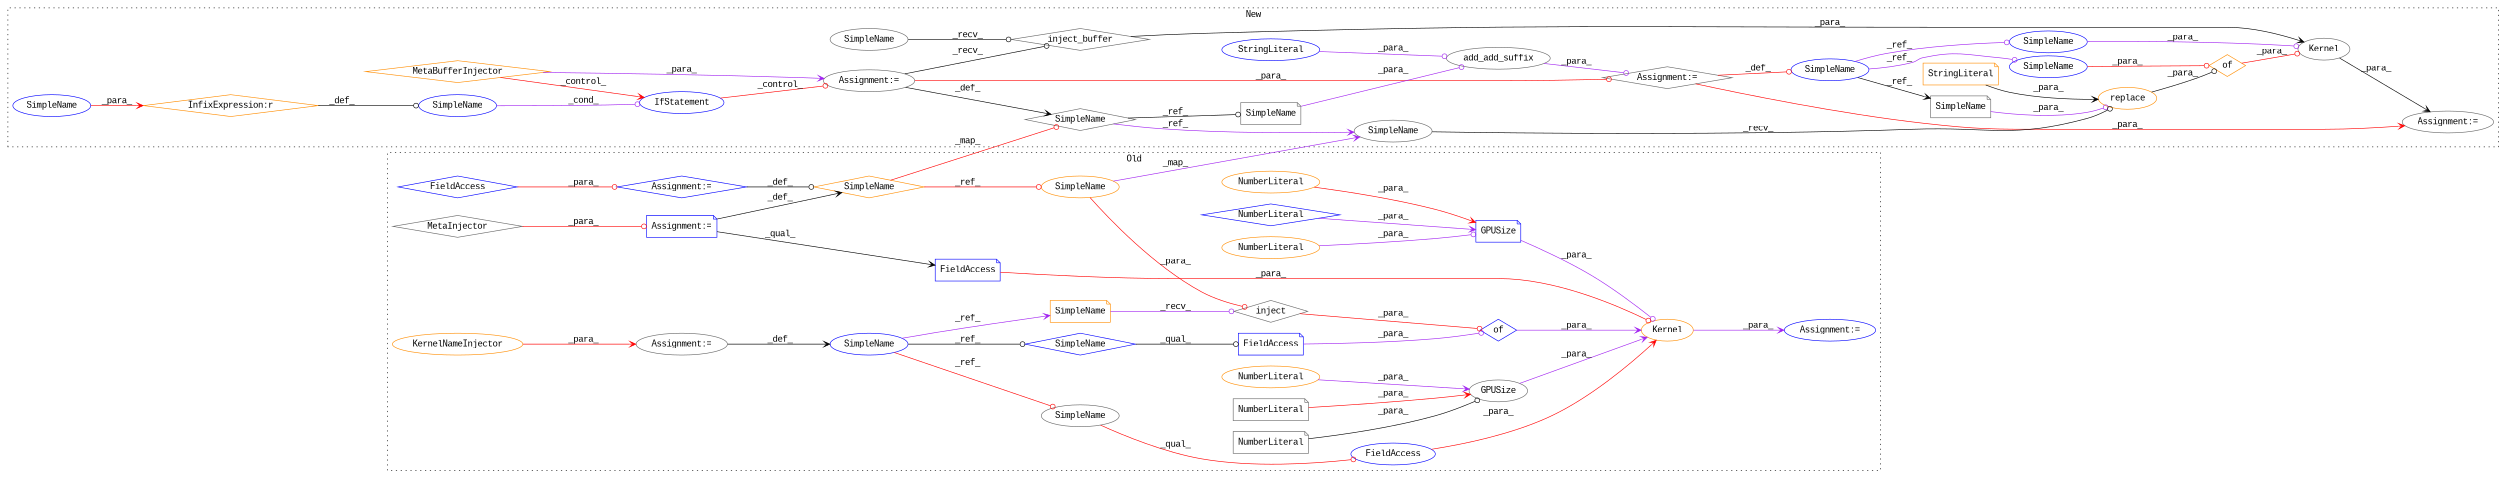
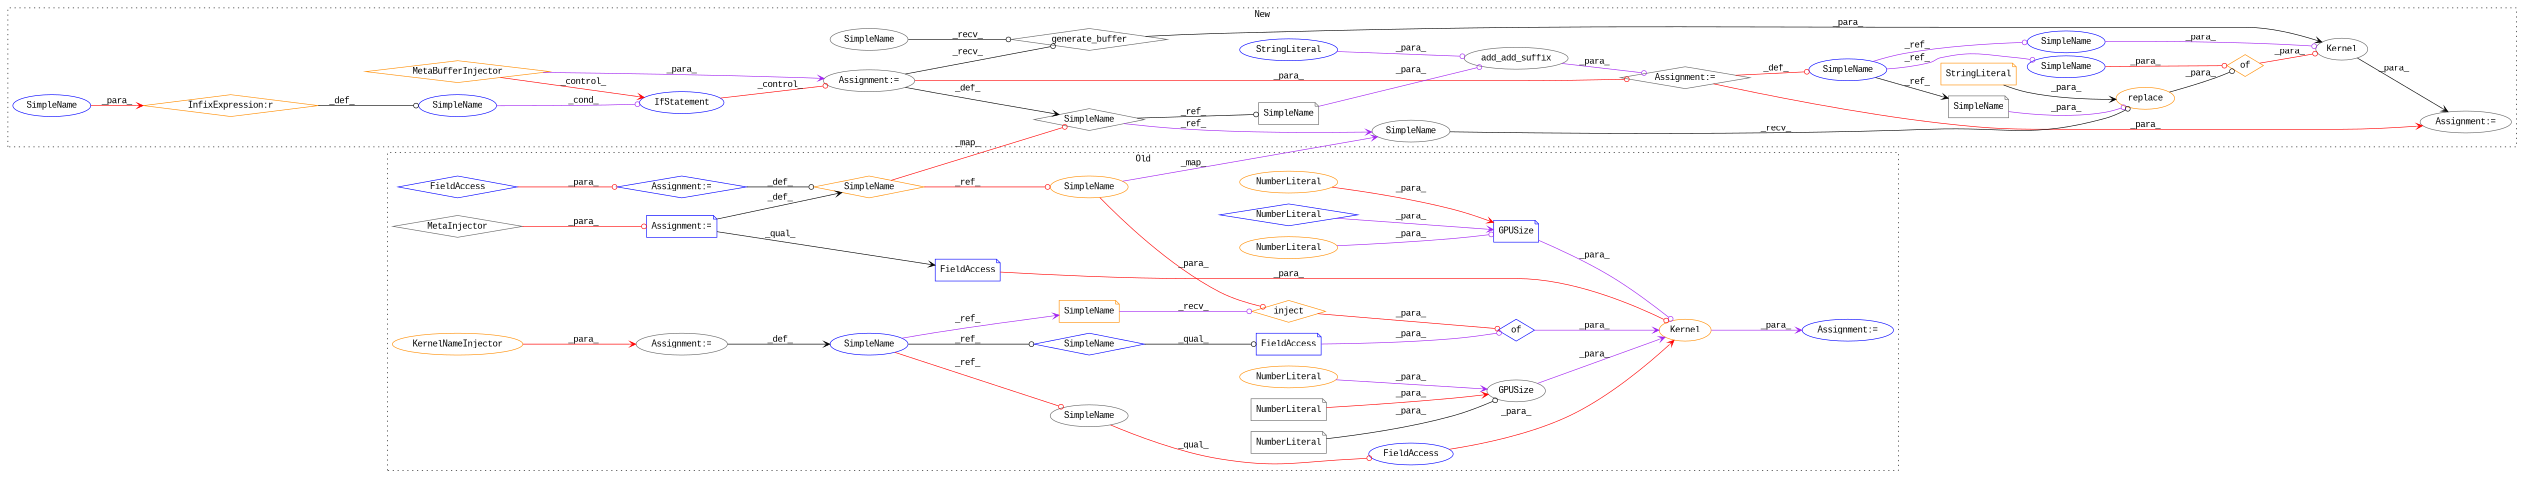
(1080, 39) -> (1089, 39)
(1271, 311) -> (1289, 311)
